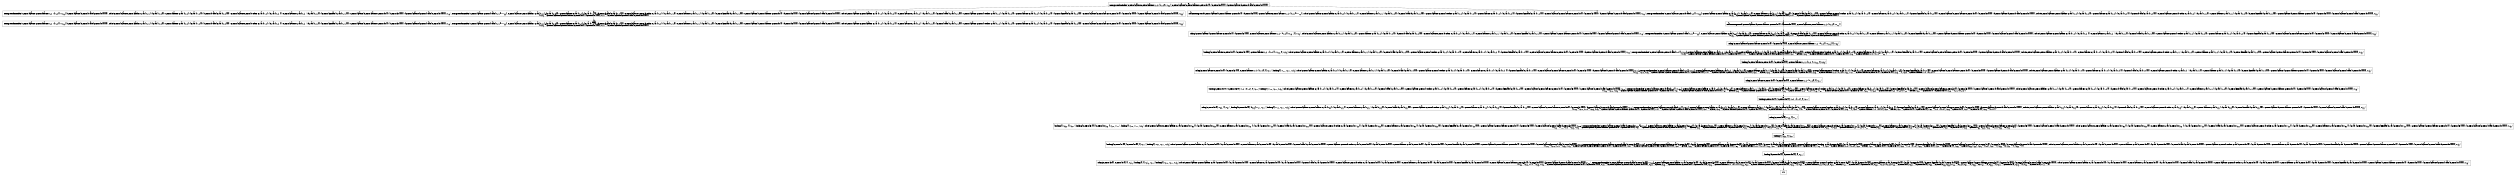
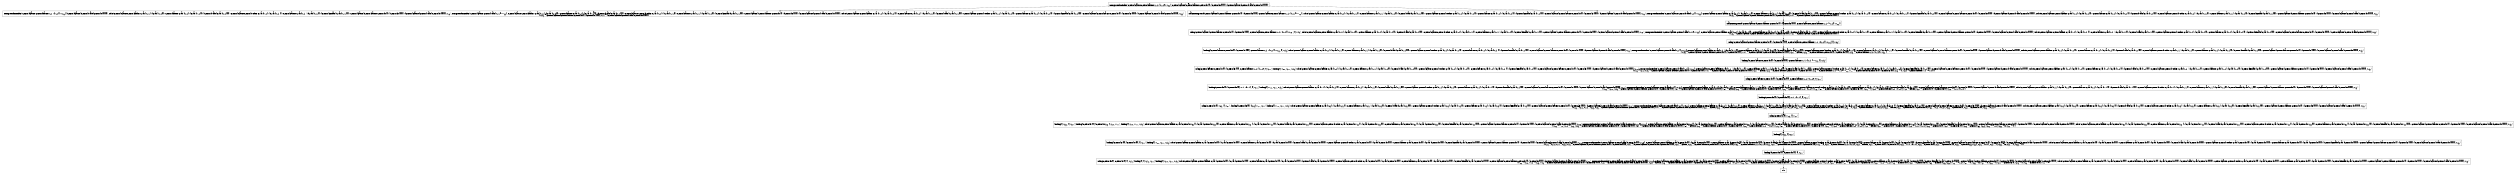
(594, 24) -> none
